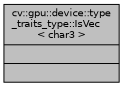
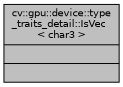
(56, 24) -> (59, 24)
